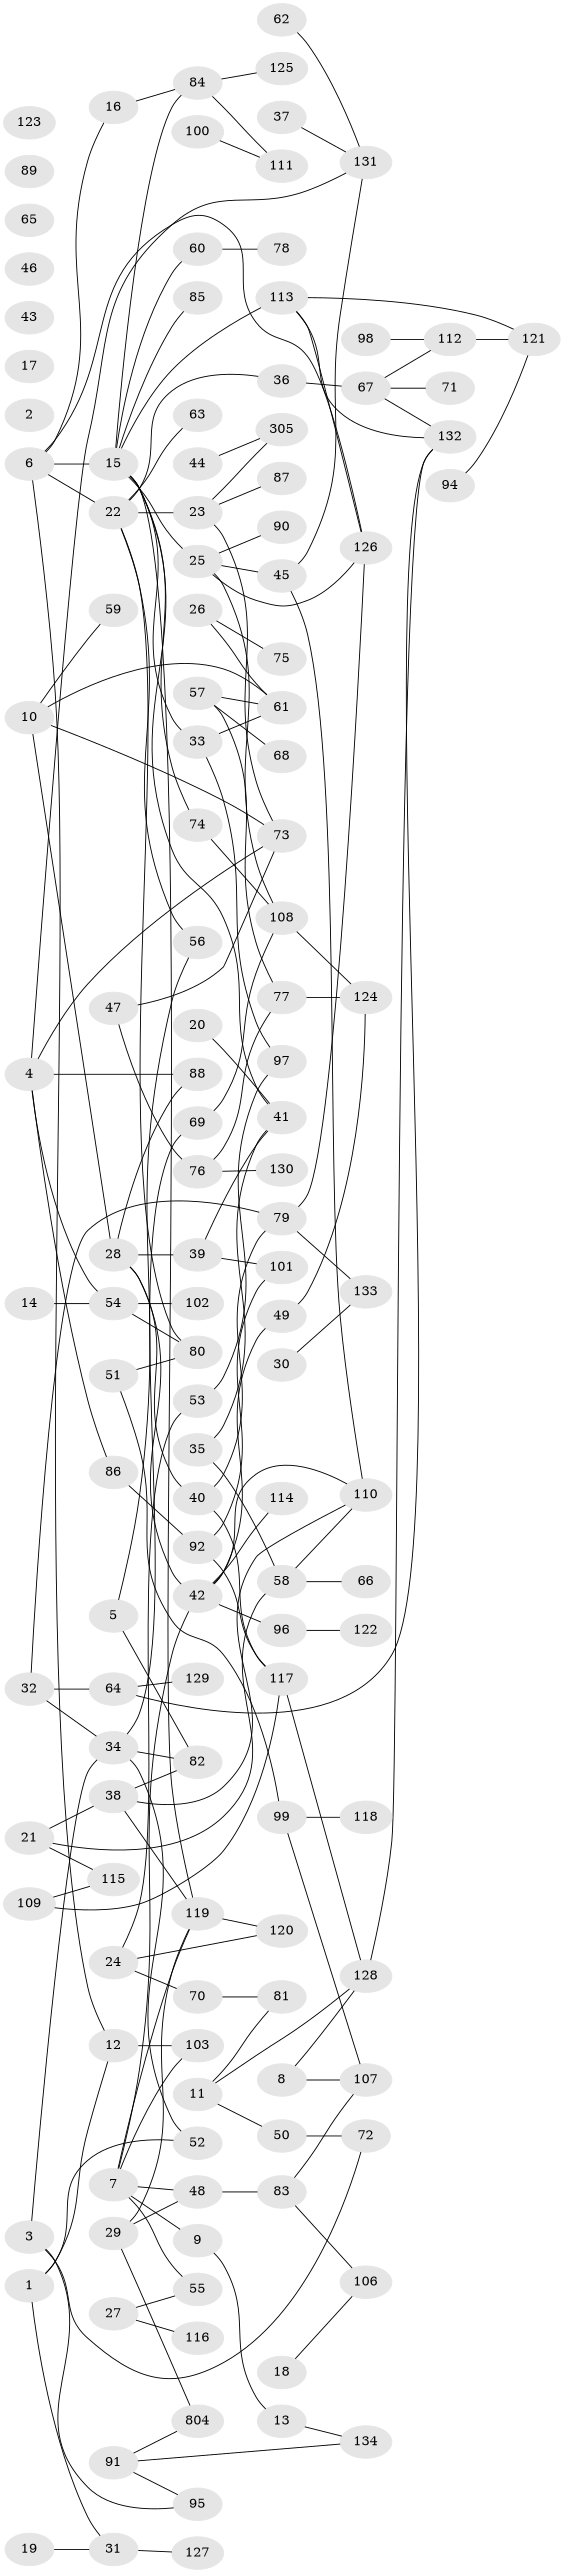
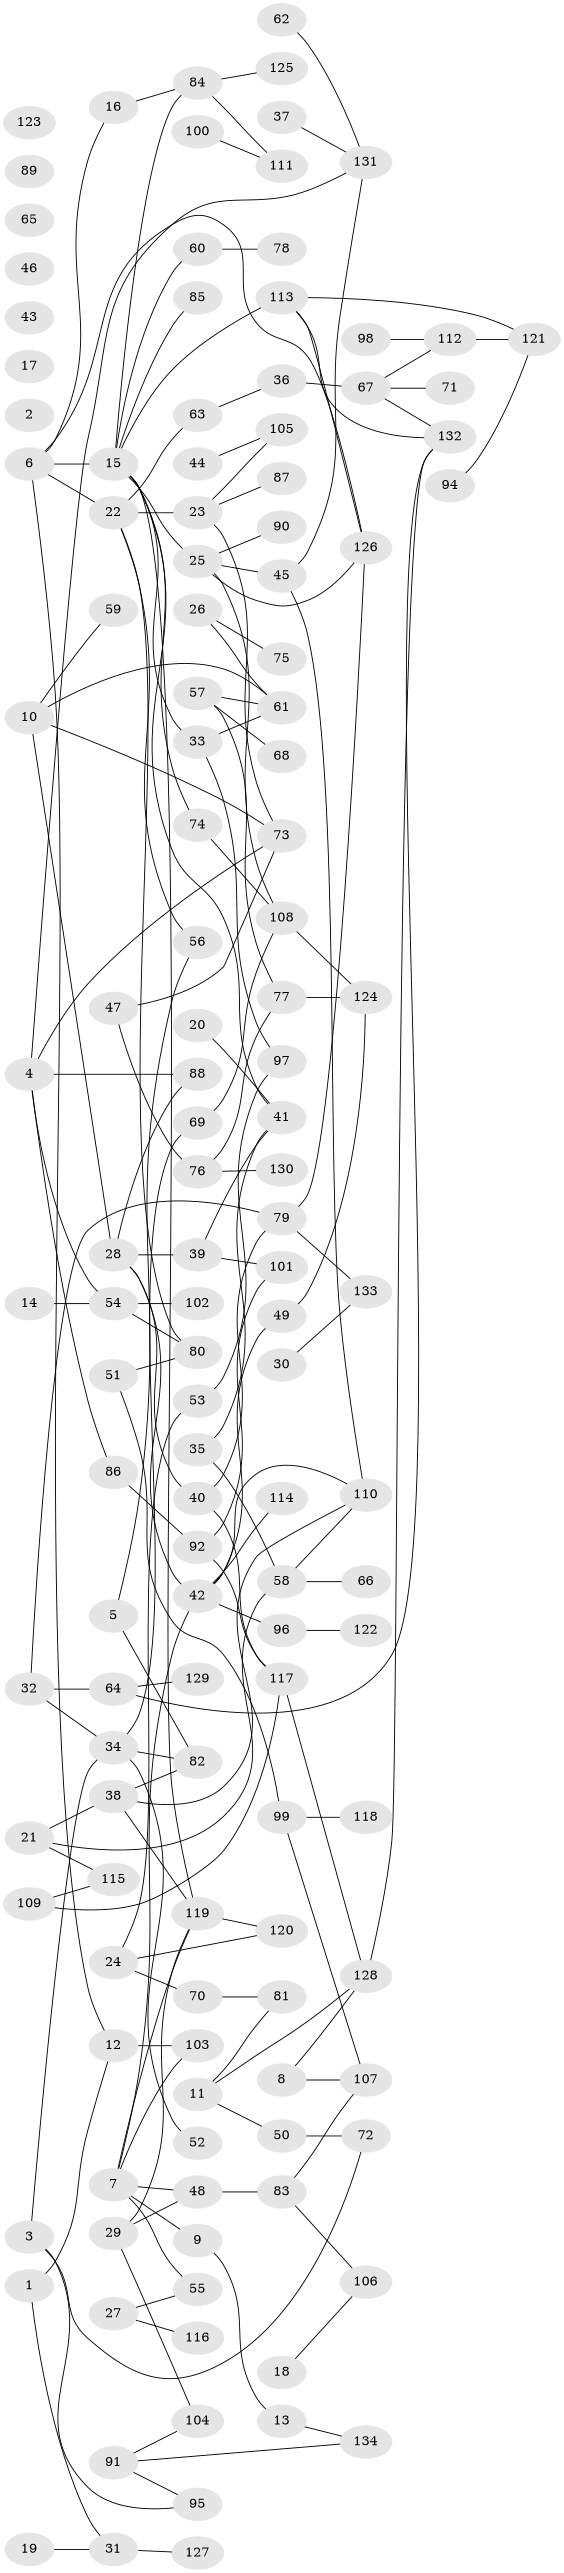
(161, 402) -> (240, 398)
(282, 430) -> (282, 430)
(71, 2183) -> none
(198, 2421) -> (198, 2421)
